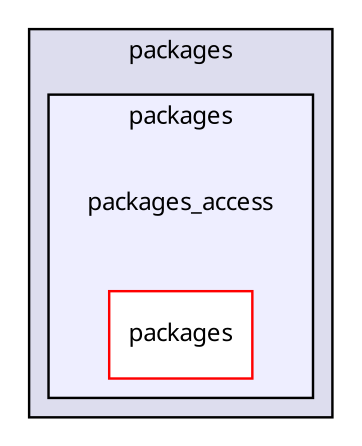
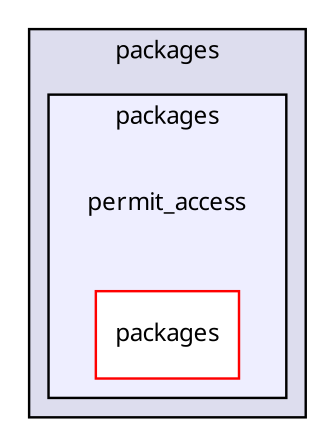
(181, 204) -> (167, 204)
